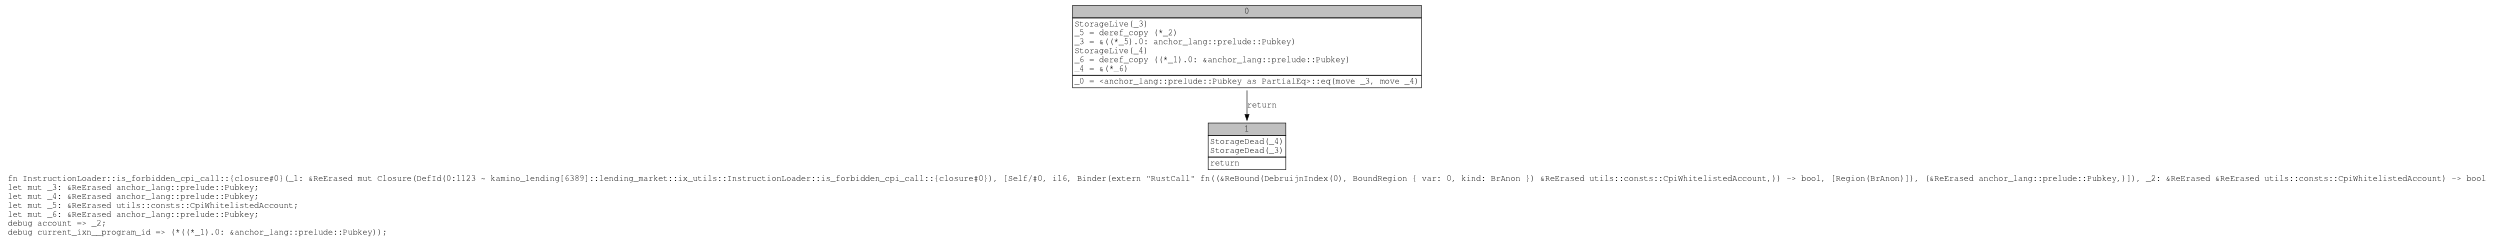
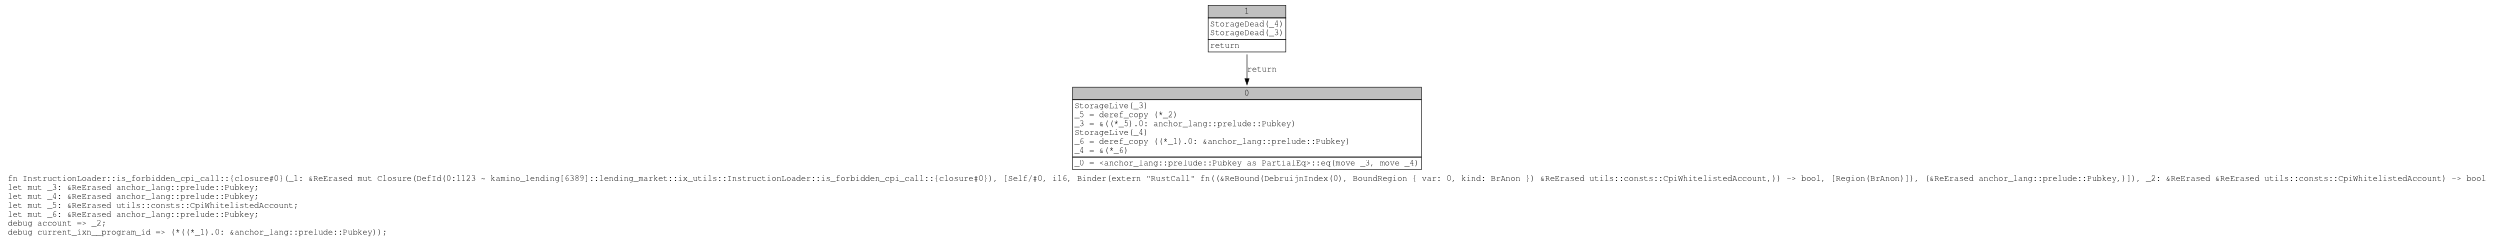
(1247, 102) -> (1247, 67)
